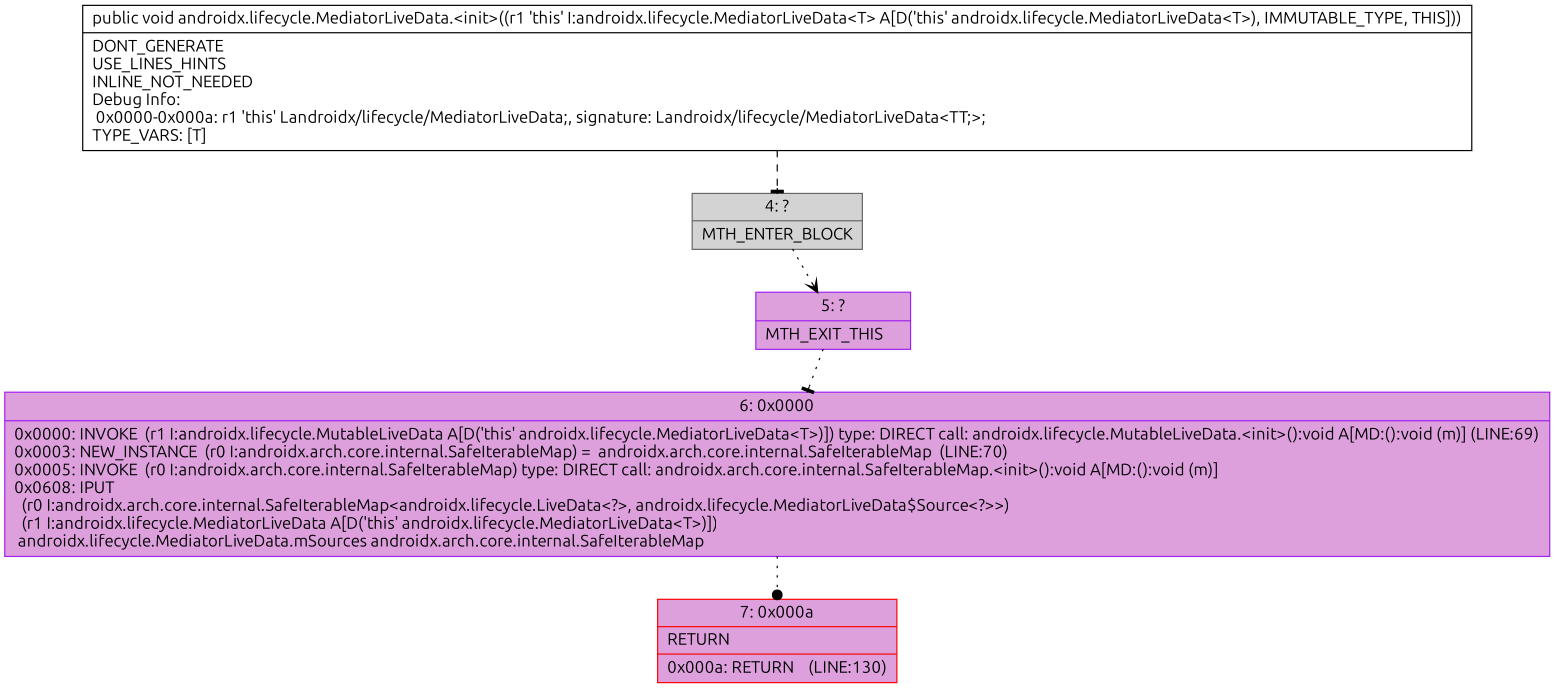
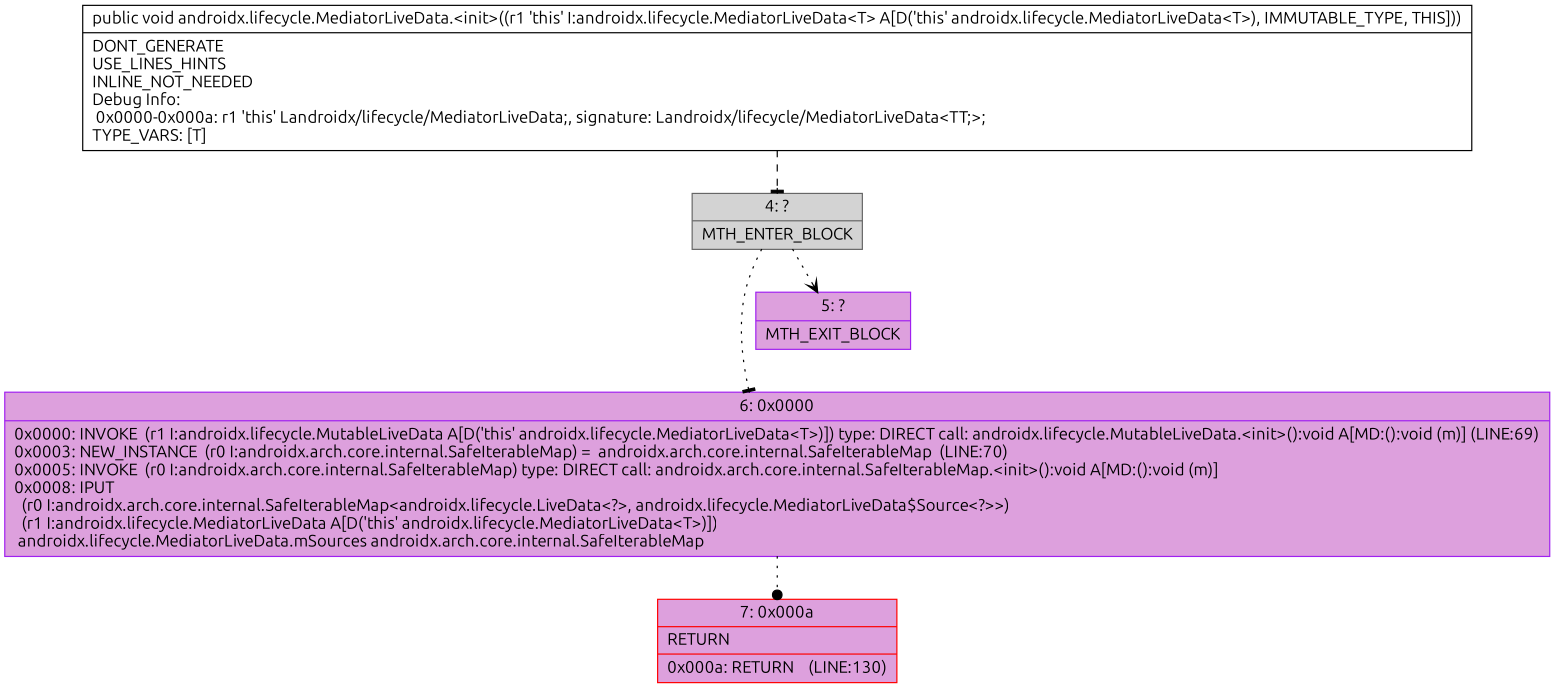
(825, 334) -> (833, 334)
(816, 368) -> (742, 316)
(68, 488) -> (68, 488)
